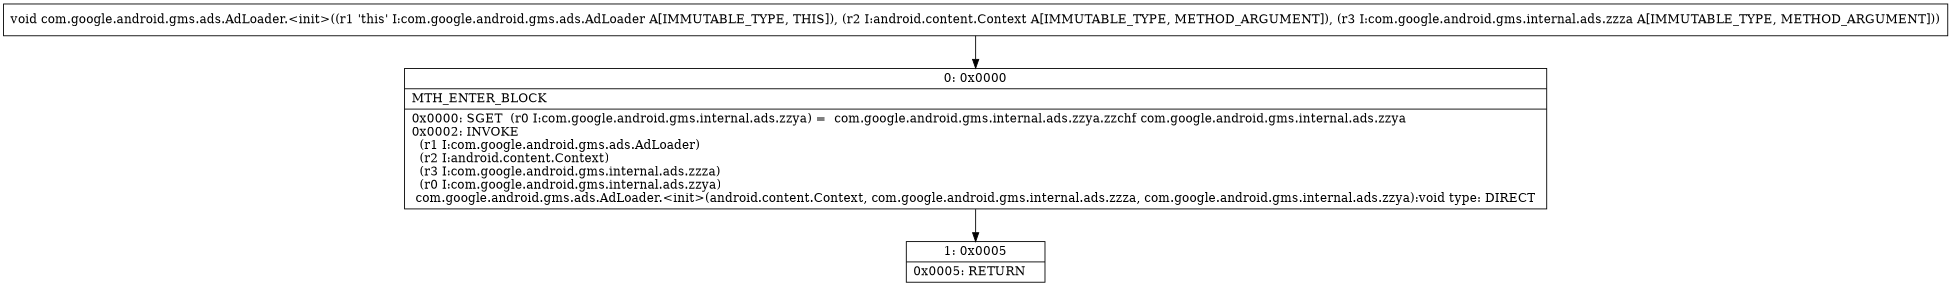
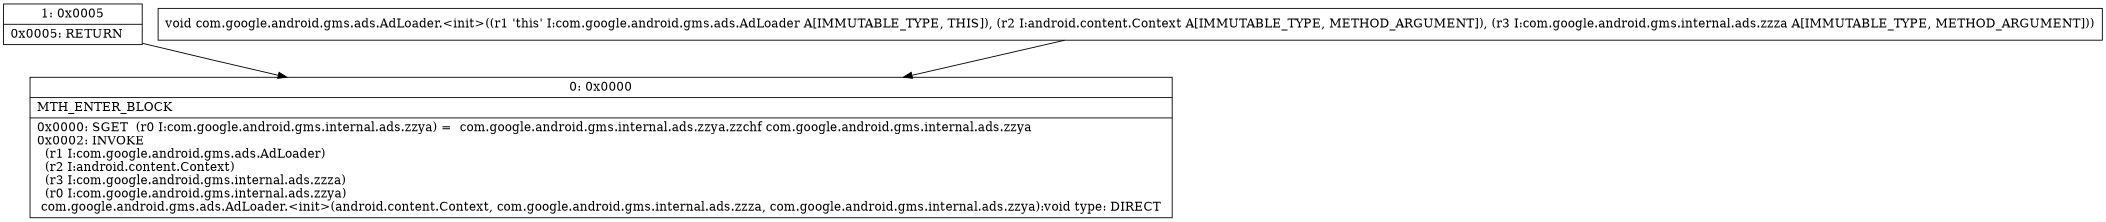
(976, 221) -> (210, 59)
